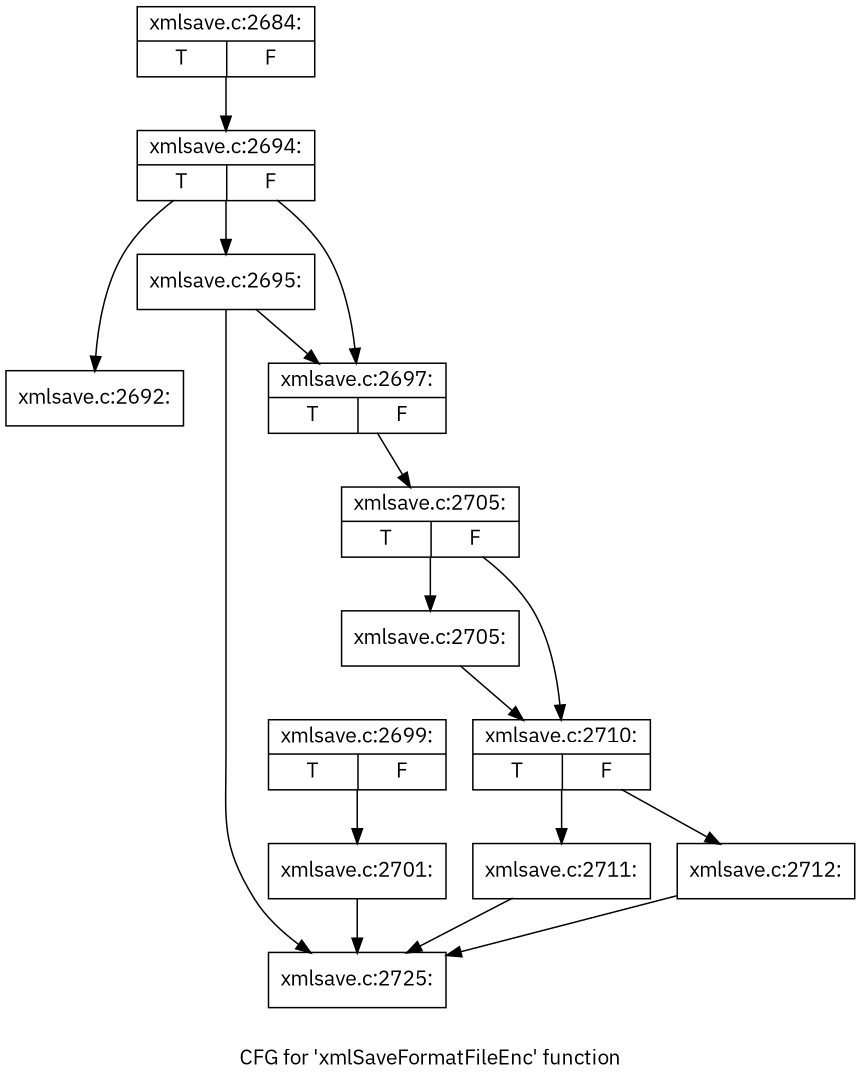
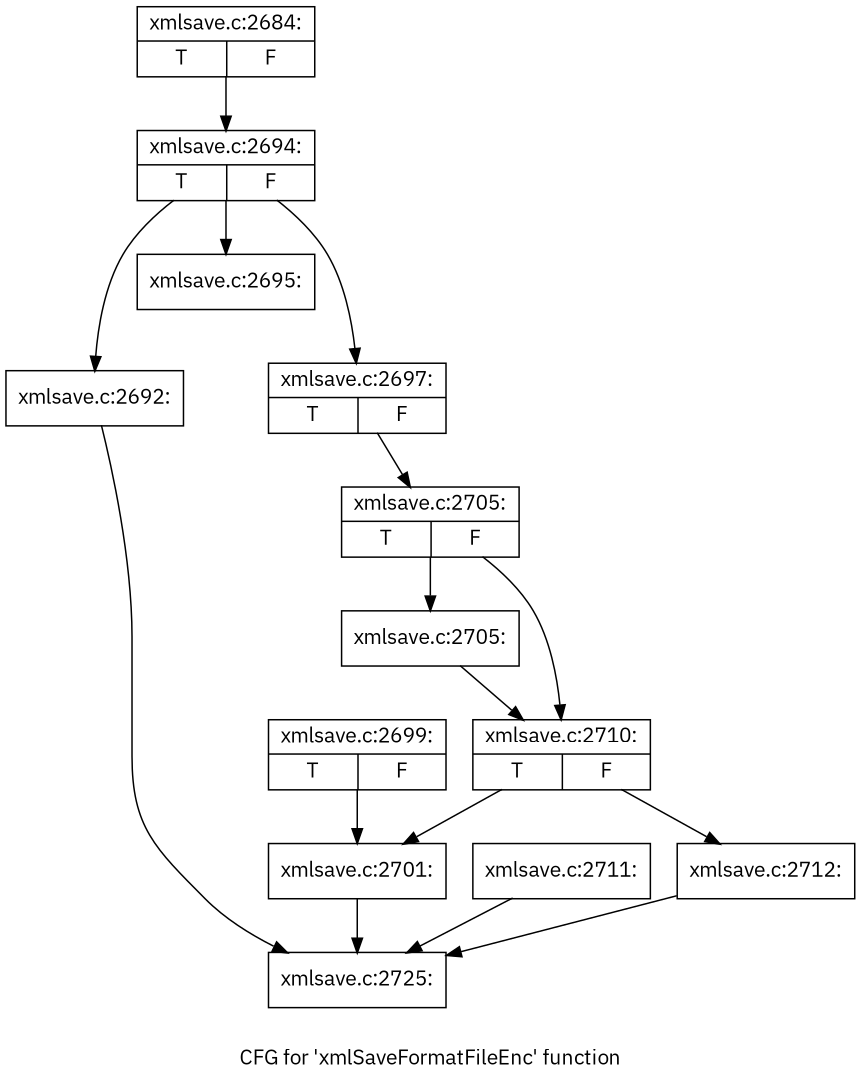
(282, 331) -> none
(226, 639) -> (132, 714)
(562, 809) -> (459, 813)
